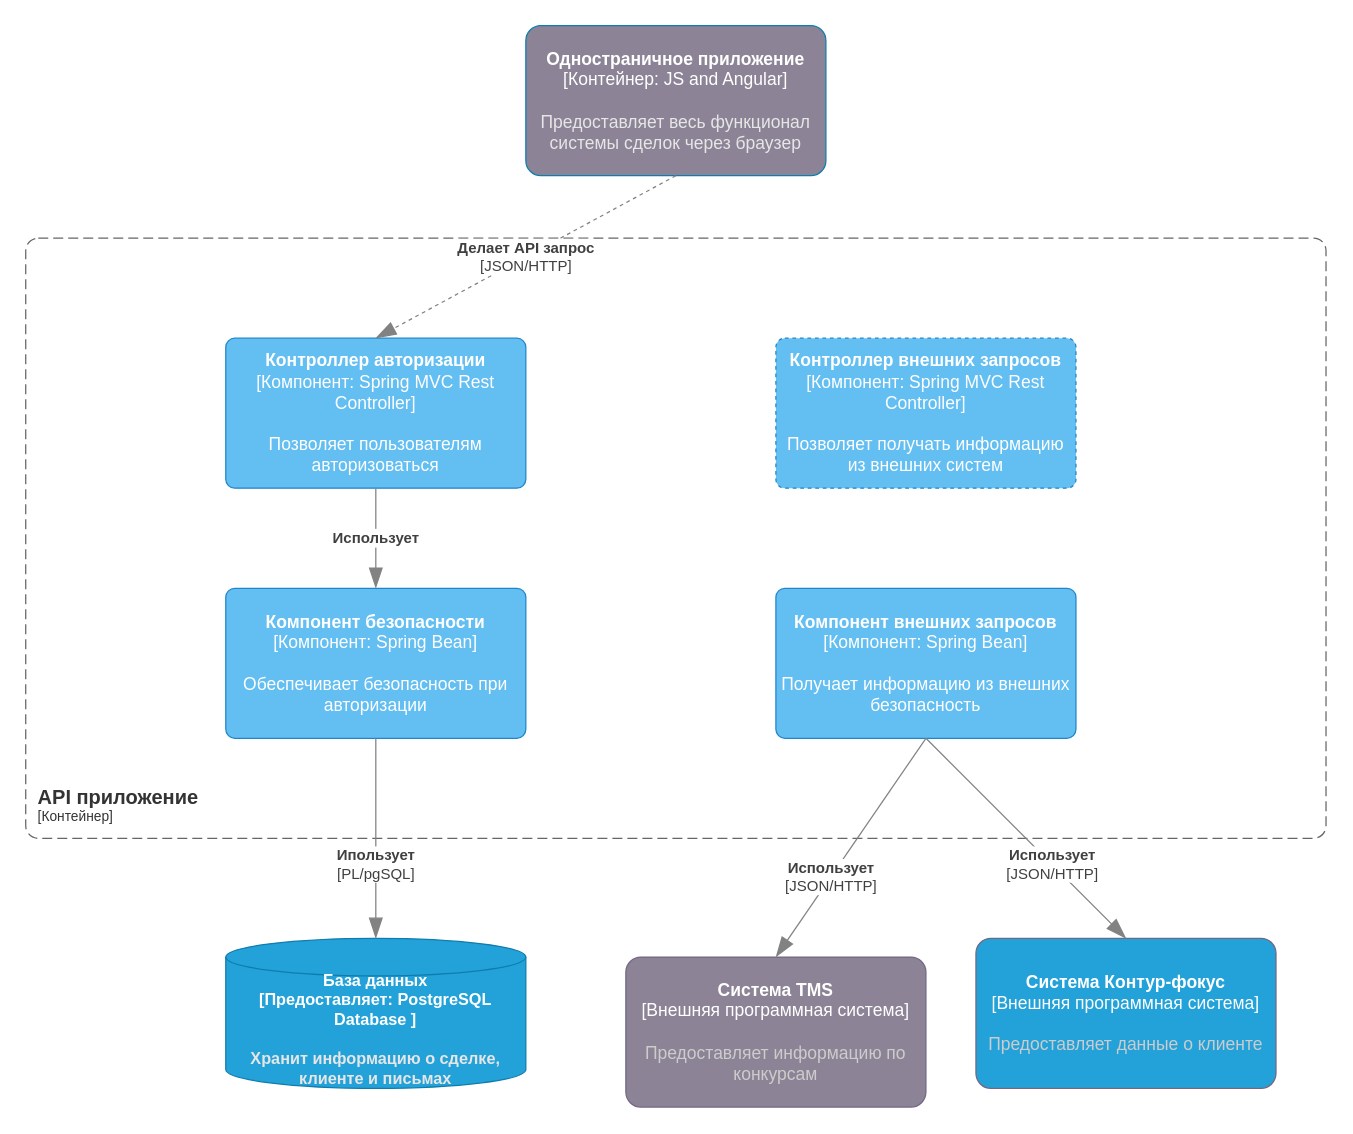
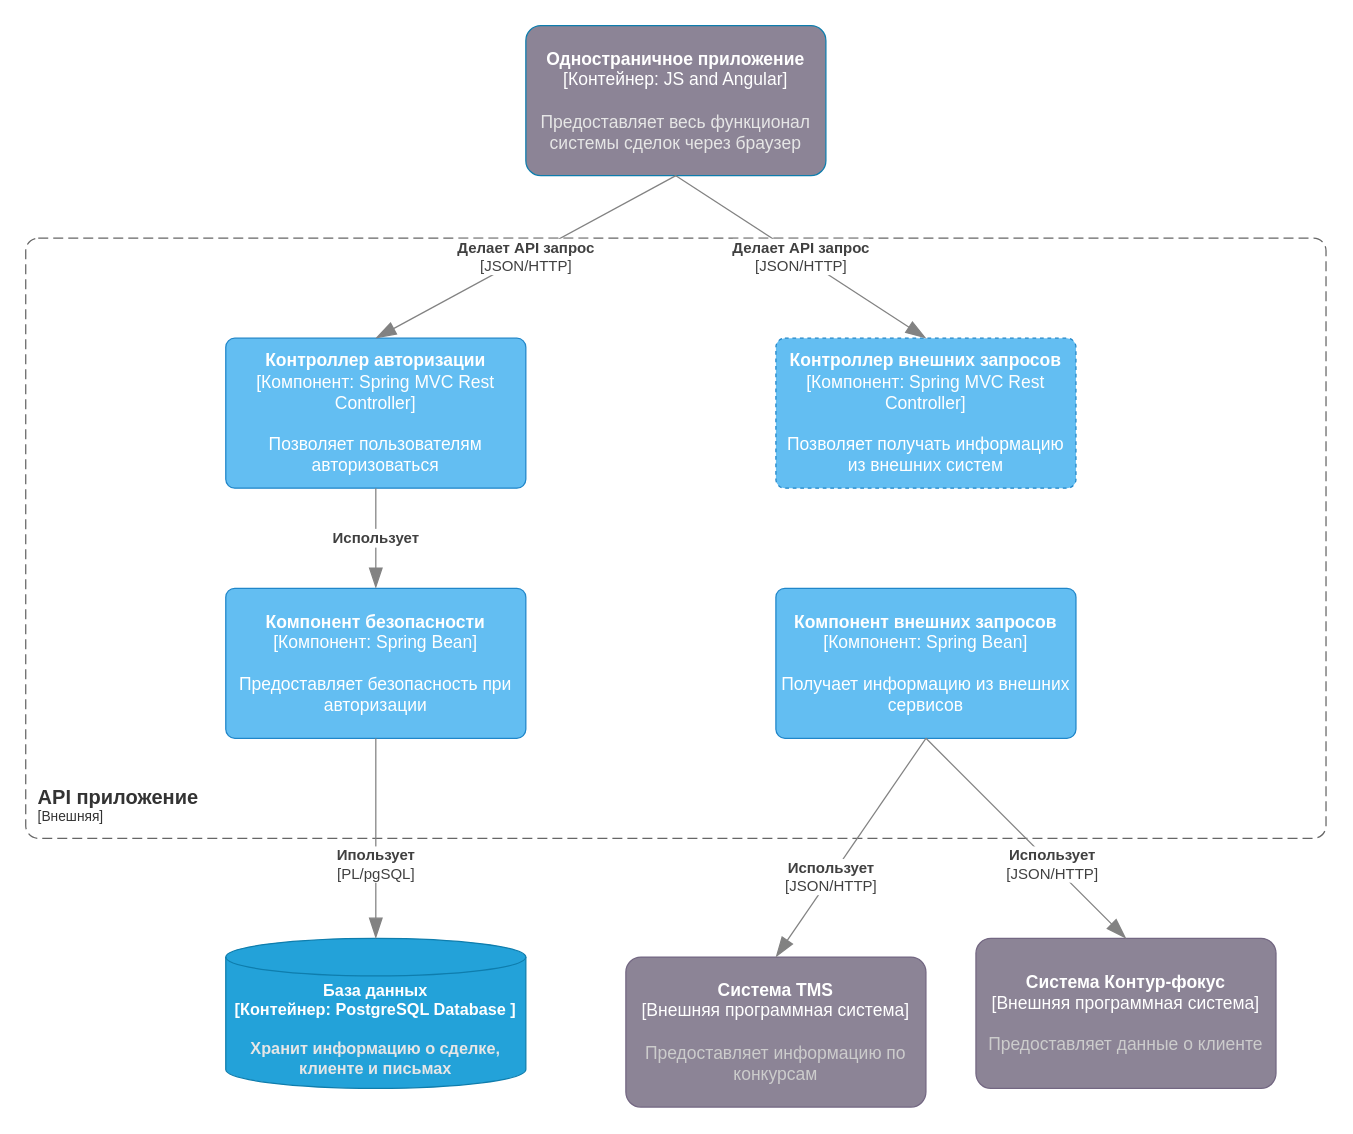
(615, 208) -> (615, 208)
none -> (793, 252)
(376, 663) -> (376, 663)
(926, 663) -> (926, 663)
(90, 808) -> (90, 808)
(1126, 1013) -> (1126, 1013)
(376, 1029) -> (376, 1029)
